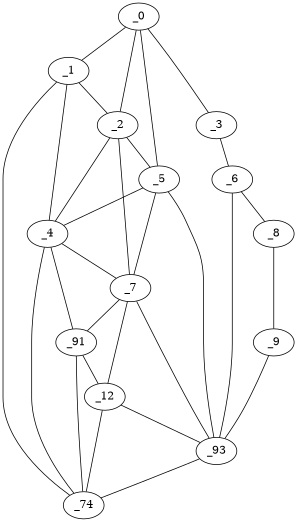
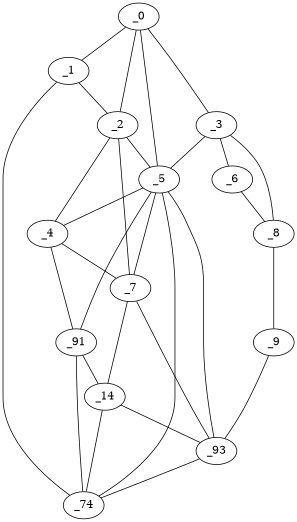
(58, 152) -> none
none -> (188, 152)
none -> (263, 172)
(103, 315) -> (112, 258)
(232, 316) -> none
(32, 375) -> (175, 360)
(105, 397) -> (105, 397)
